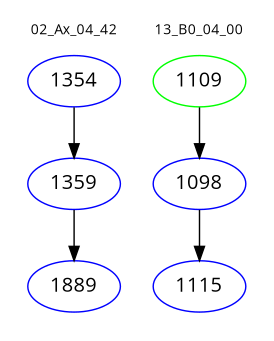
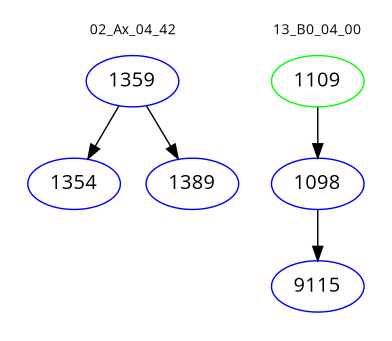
(74, 126) -> (107, 126)
(74, 286) -> (192, 184)
(199, 286) -> (318, 286)
